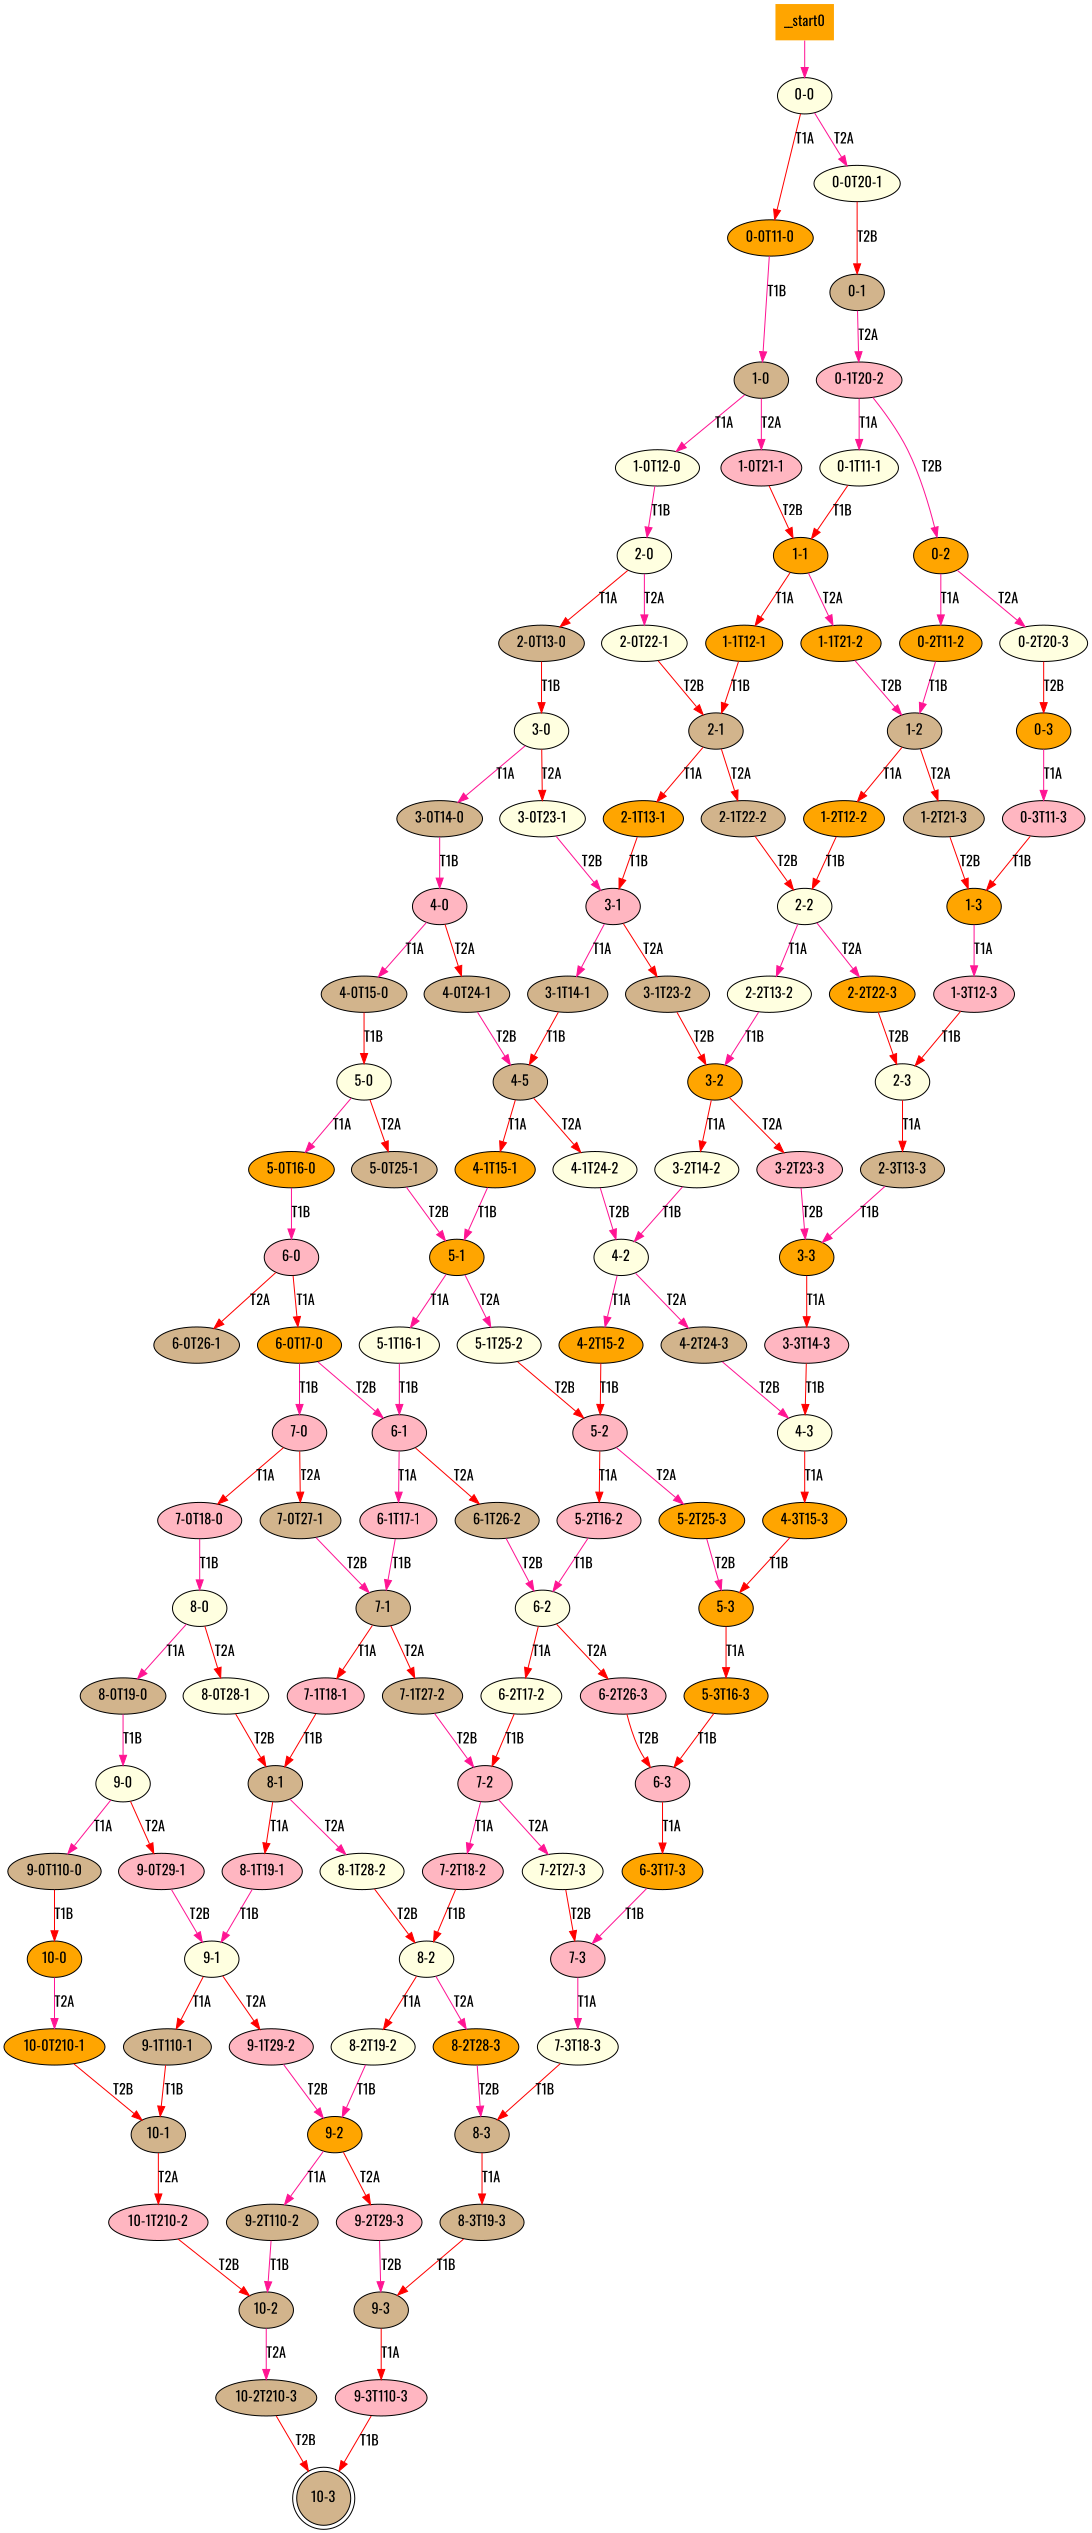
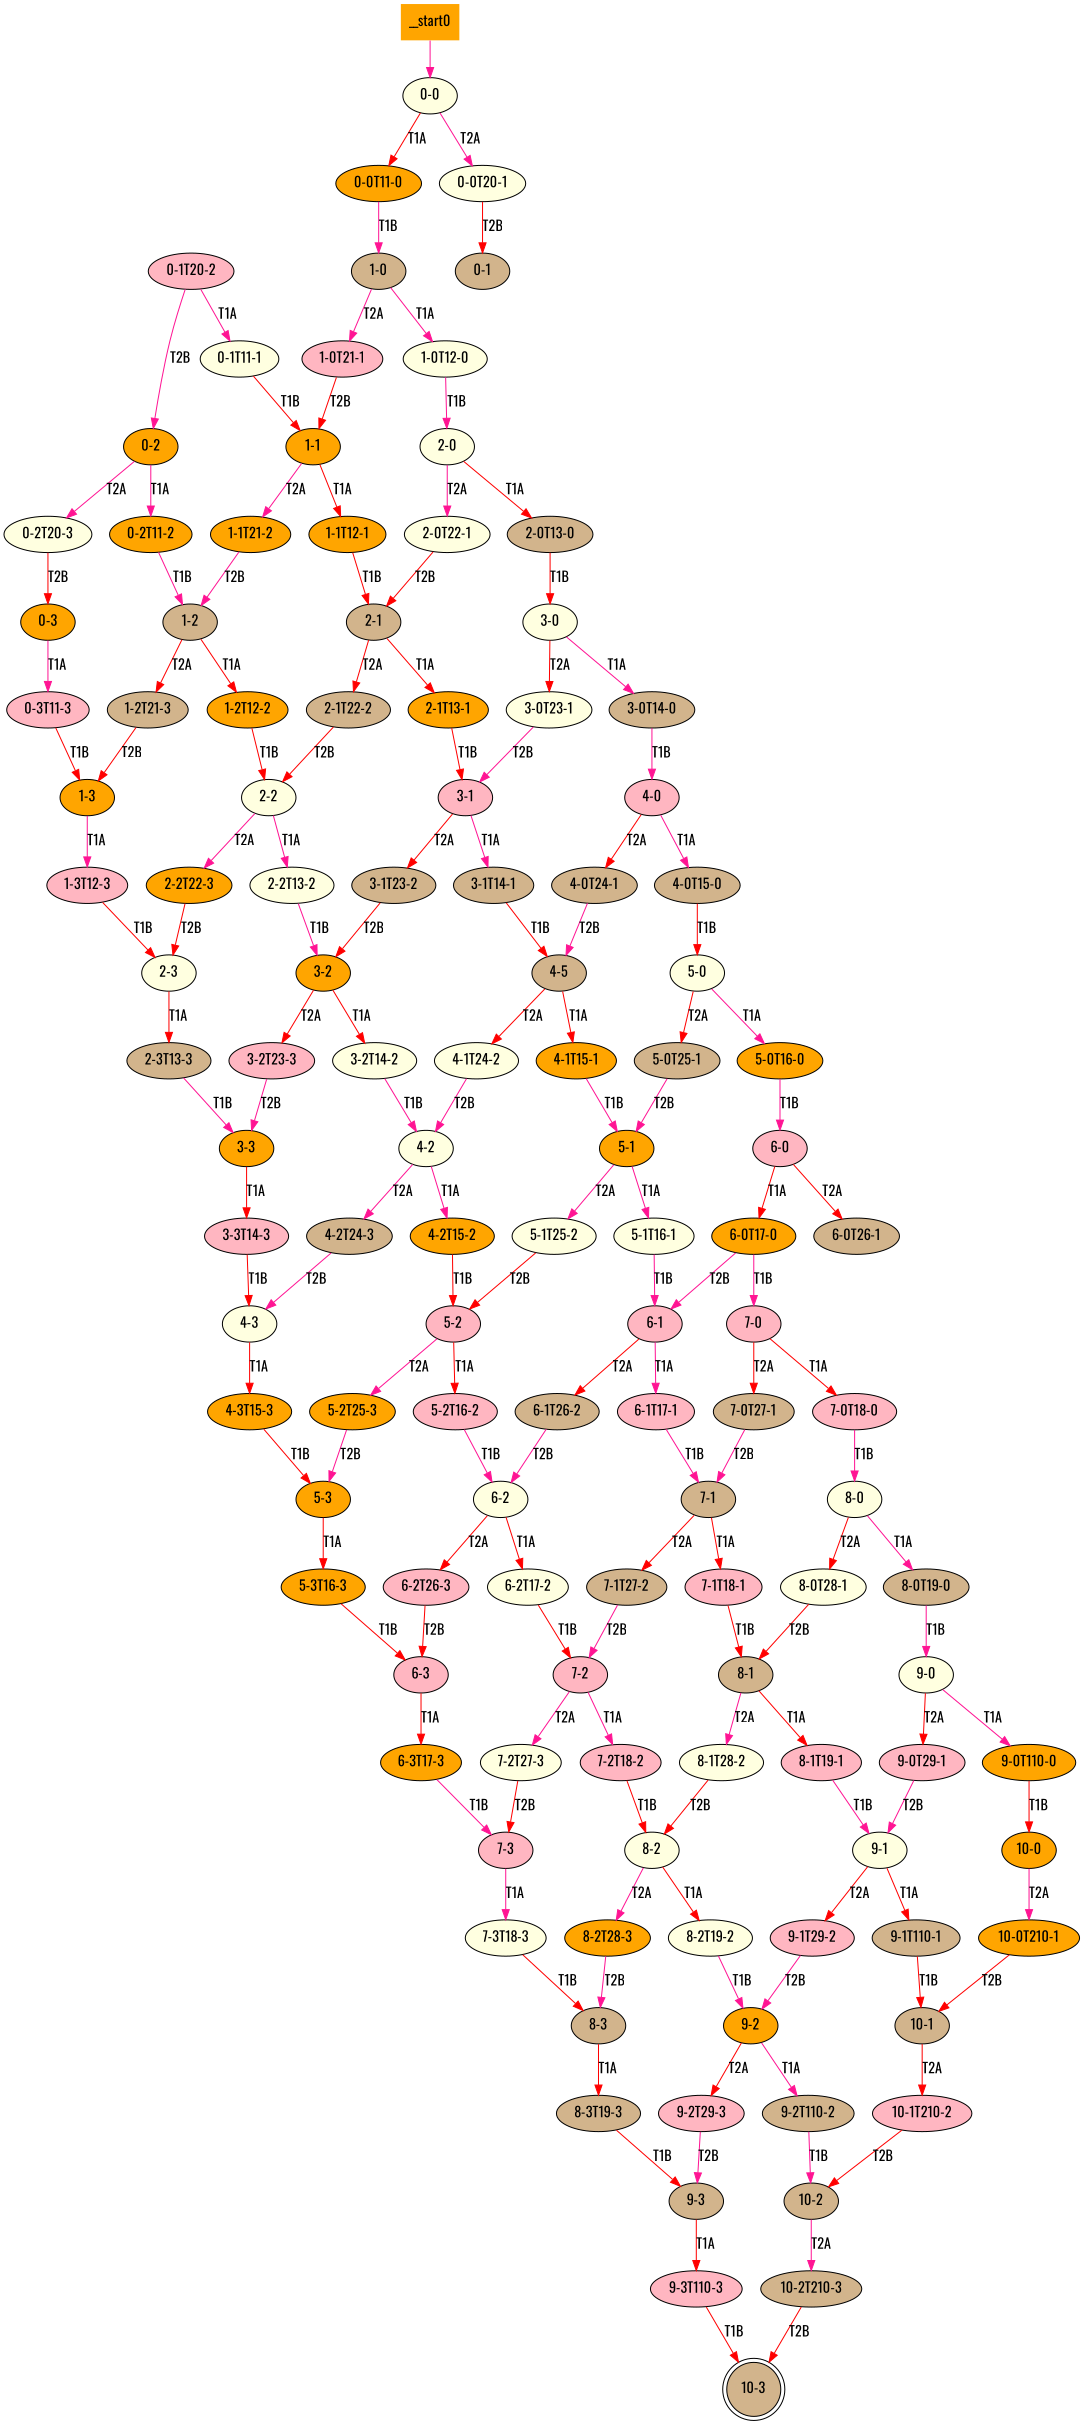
(858, 331) -> none
(54, 1871) -> (1029, 1763)
